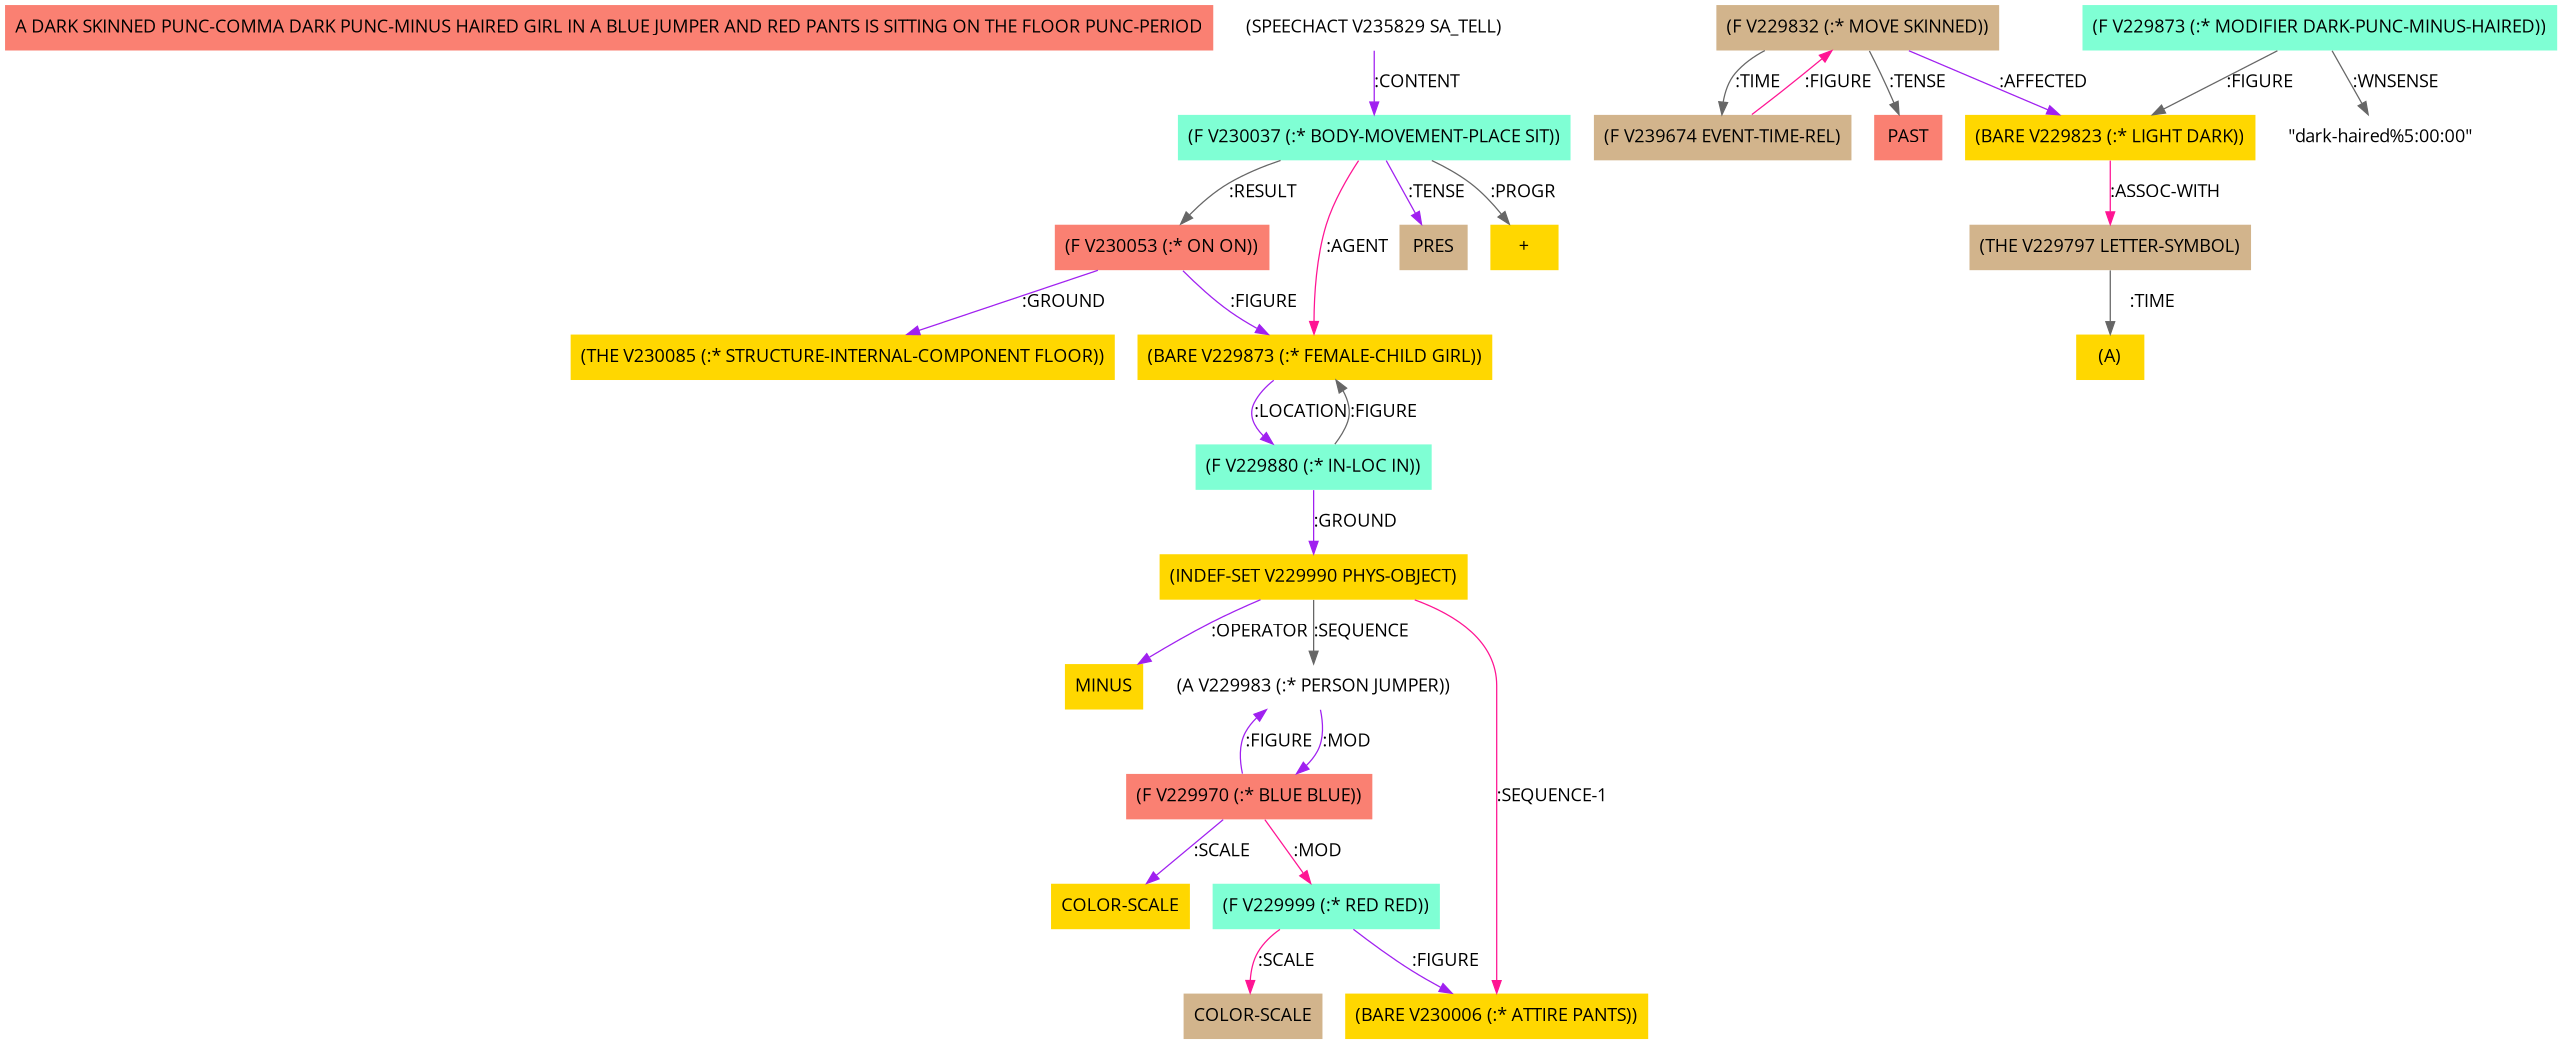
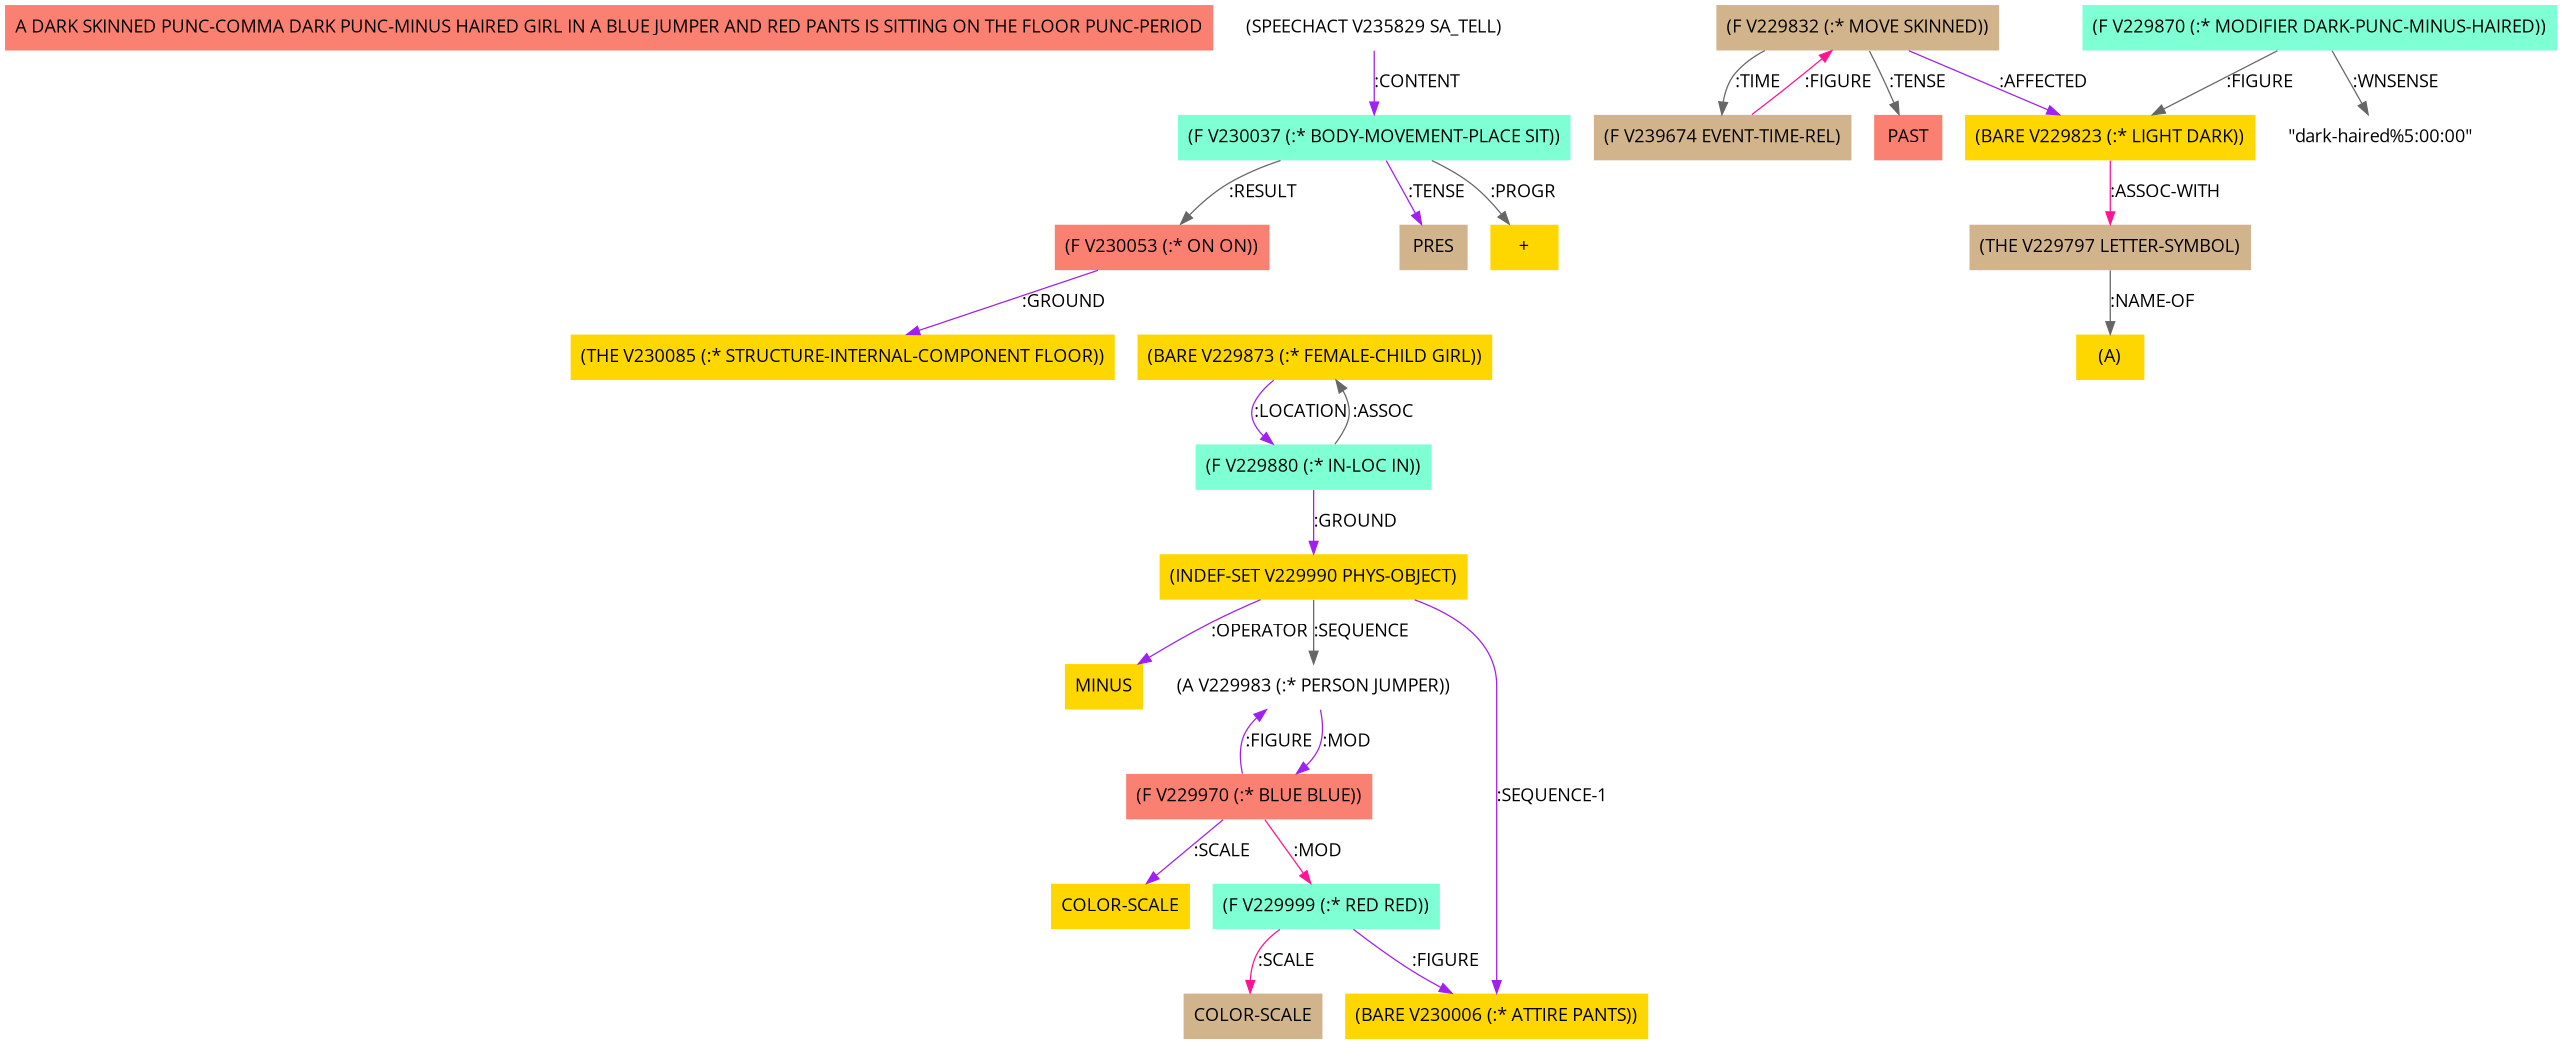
(2320, 28) -> (2320, 28)
(1323, 237) -> none
(1218, 302) -> none
(2153, 302) -> (2153, 302)
(1384, 412) -> (1384, 412)
(1497, 770) -> (1497, 770)
